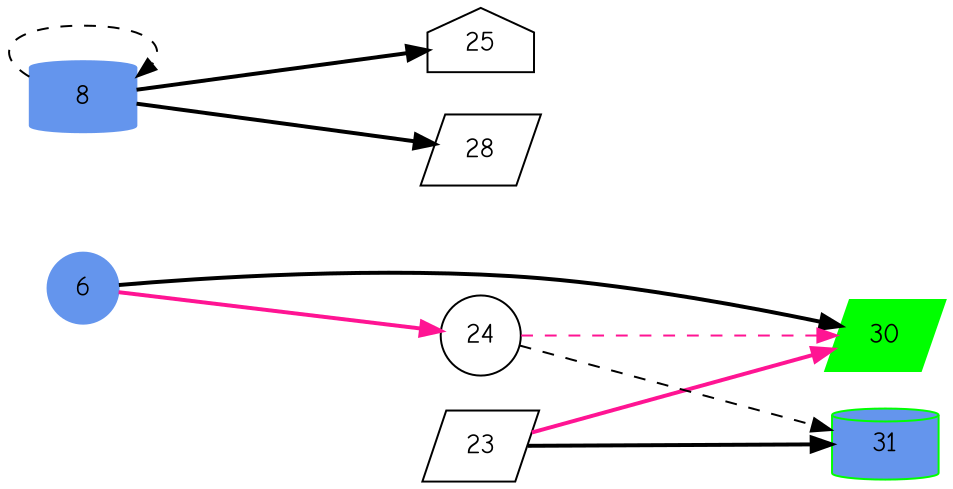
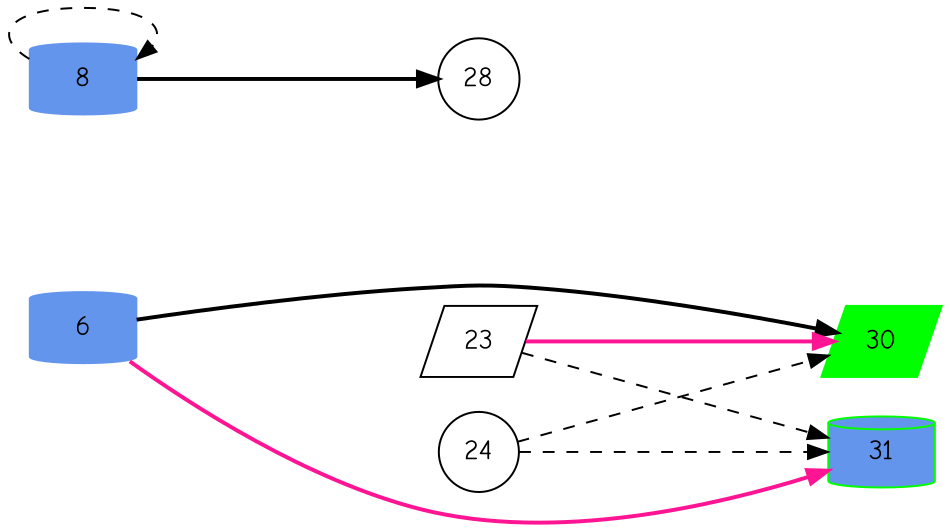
(481, 43) -> none
(481, 150) -> (479, 79)
(83, 288) -> (83, 328)
(270, 310) -> (453, 515)
(669, 336) -> (656, 403)
(670, 445) -> (651, 389)
